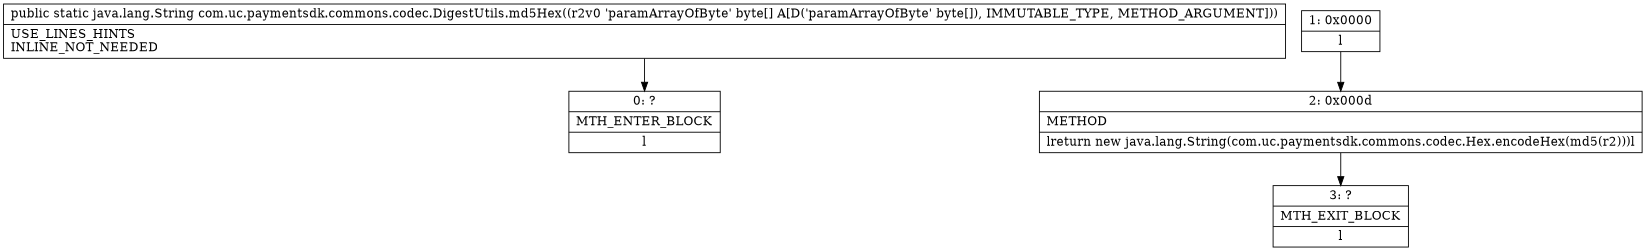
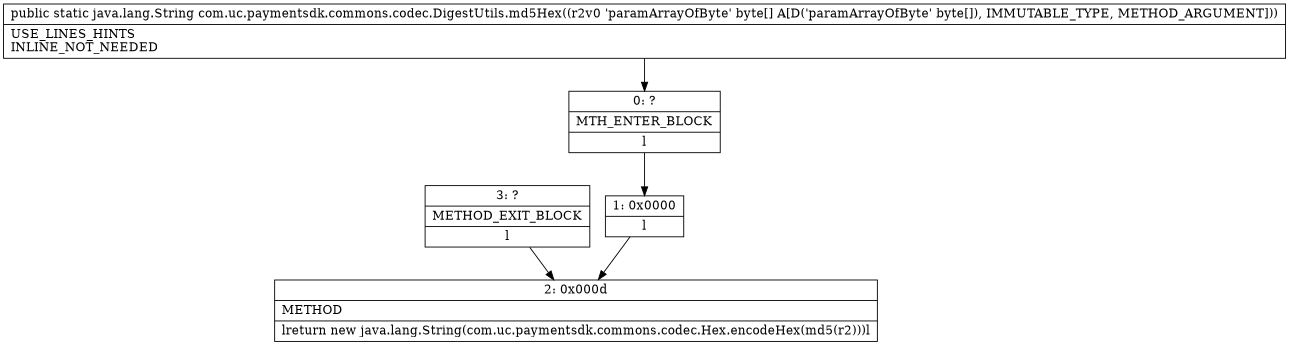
(1341, 165) -> (539, 260)
none -> (645, 170)
(1341, 216) -> (507, 216)
